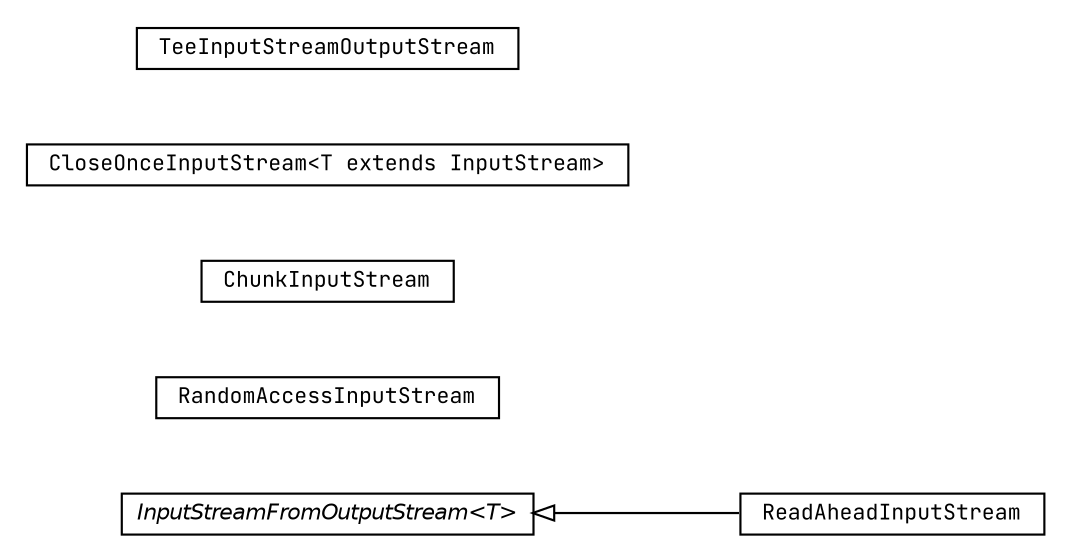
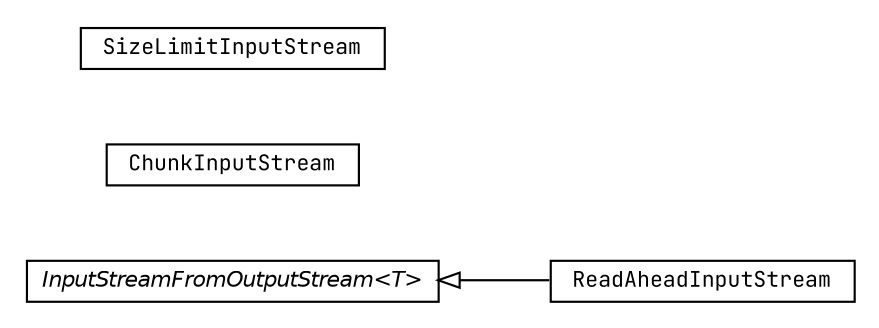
none -> (232, 47)
(327, 47) -> none
(327, 164) -> none
(327, 397) -> none
